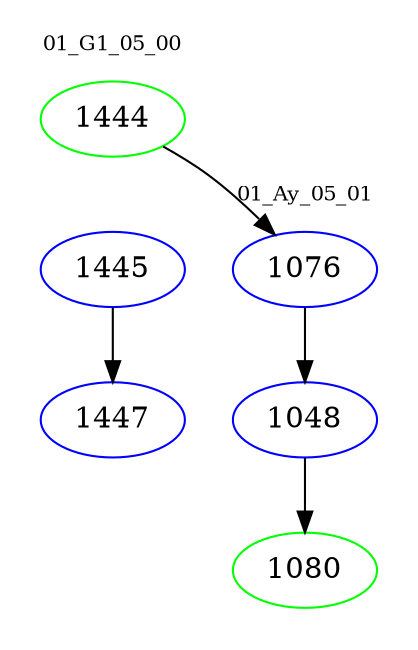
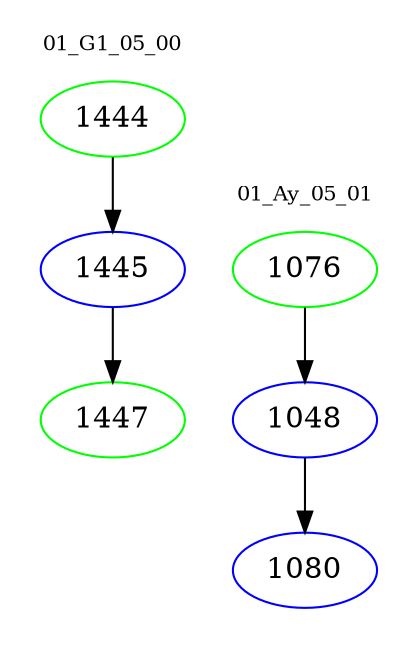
(230, 193) -> (113, 184)
(305, 269) -> (305, 269)
(113, 420) -> (113, 420)
(305, 570) -> (305, 570)
